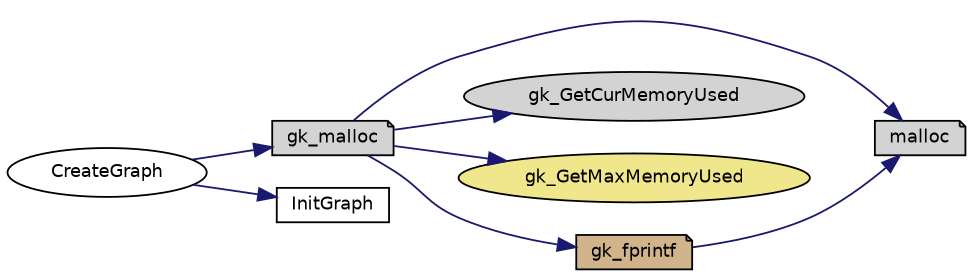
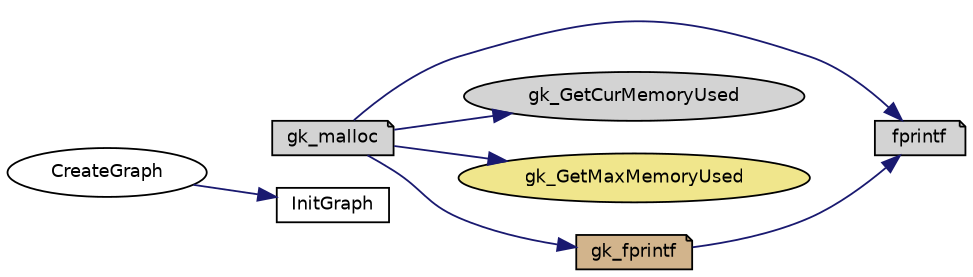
(920, 138) -> (920, 138)
(223, 155) -> none
